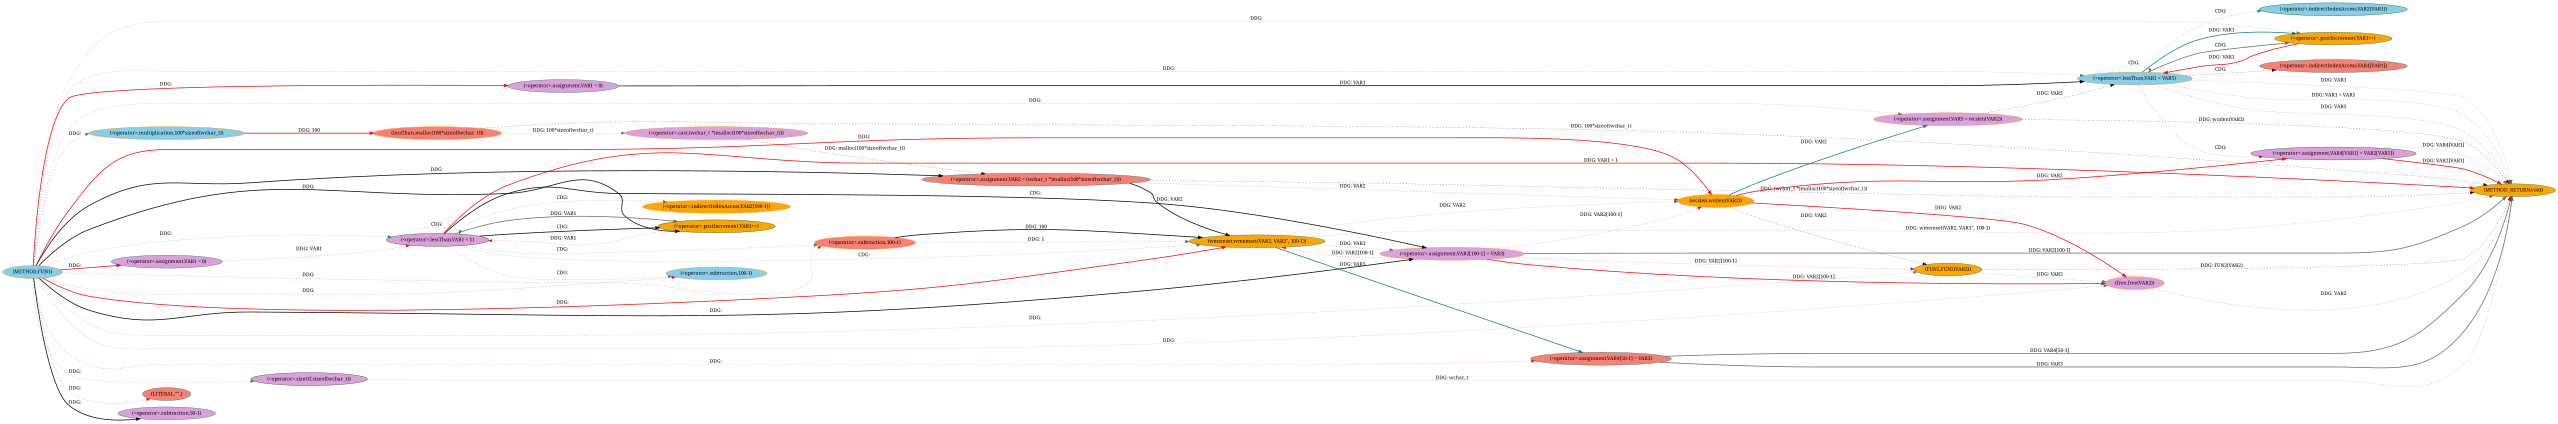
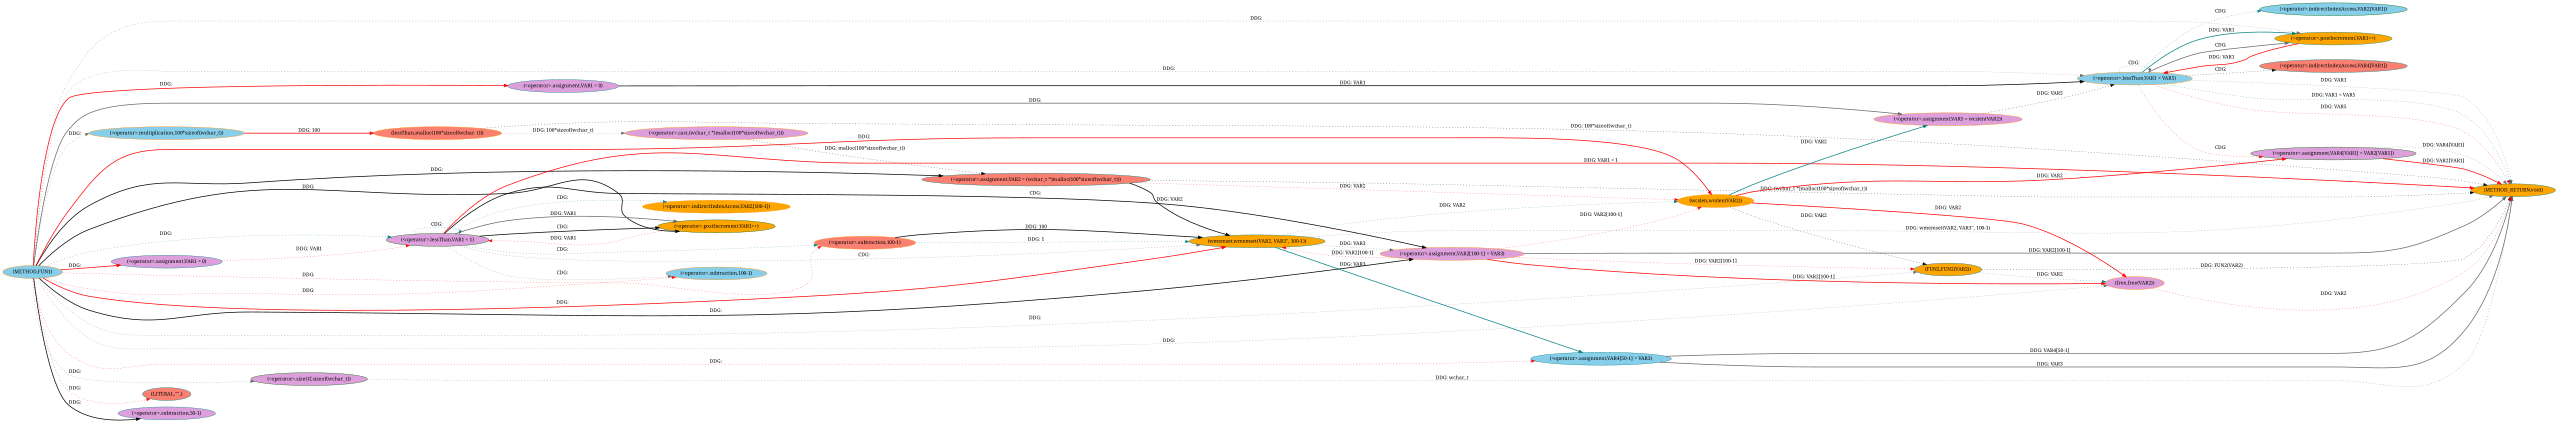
(909, 103) -> (909, 103)
(2273, 125) -> none
(1601, 359) -> (1601, 359)
